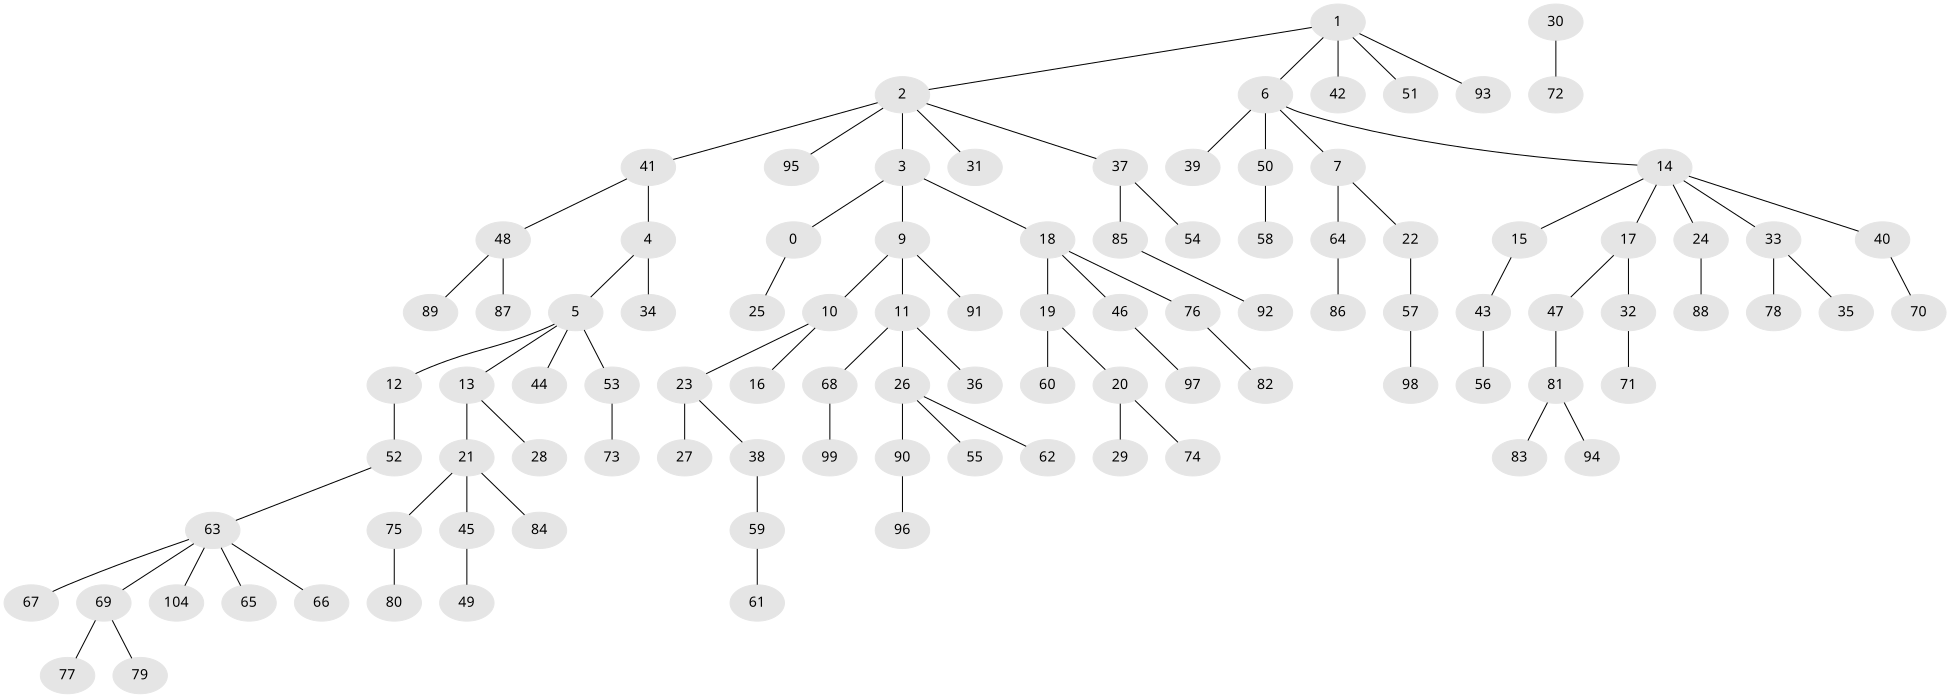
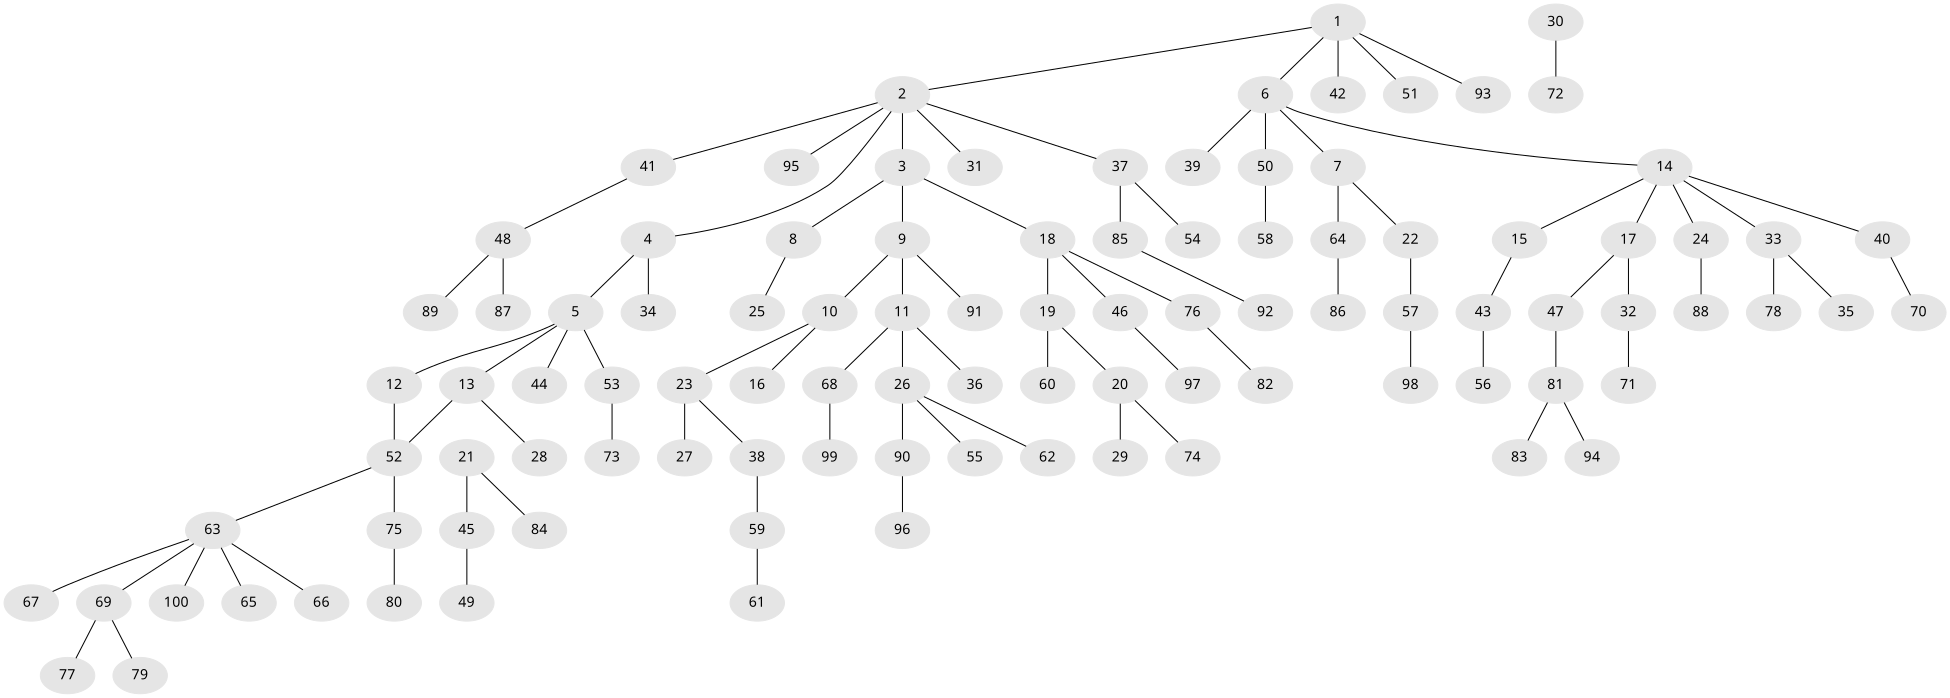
(648, 204) -> (800, 201)
(794, 240) -> (794, 240)
(467, 422) -> (431, 421)
(431, 494) -> (394, 494)
(176, 603) -> (176, 603)
